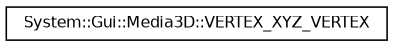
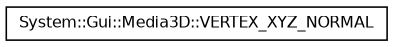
(197, 24) -> (197, 24)
